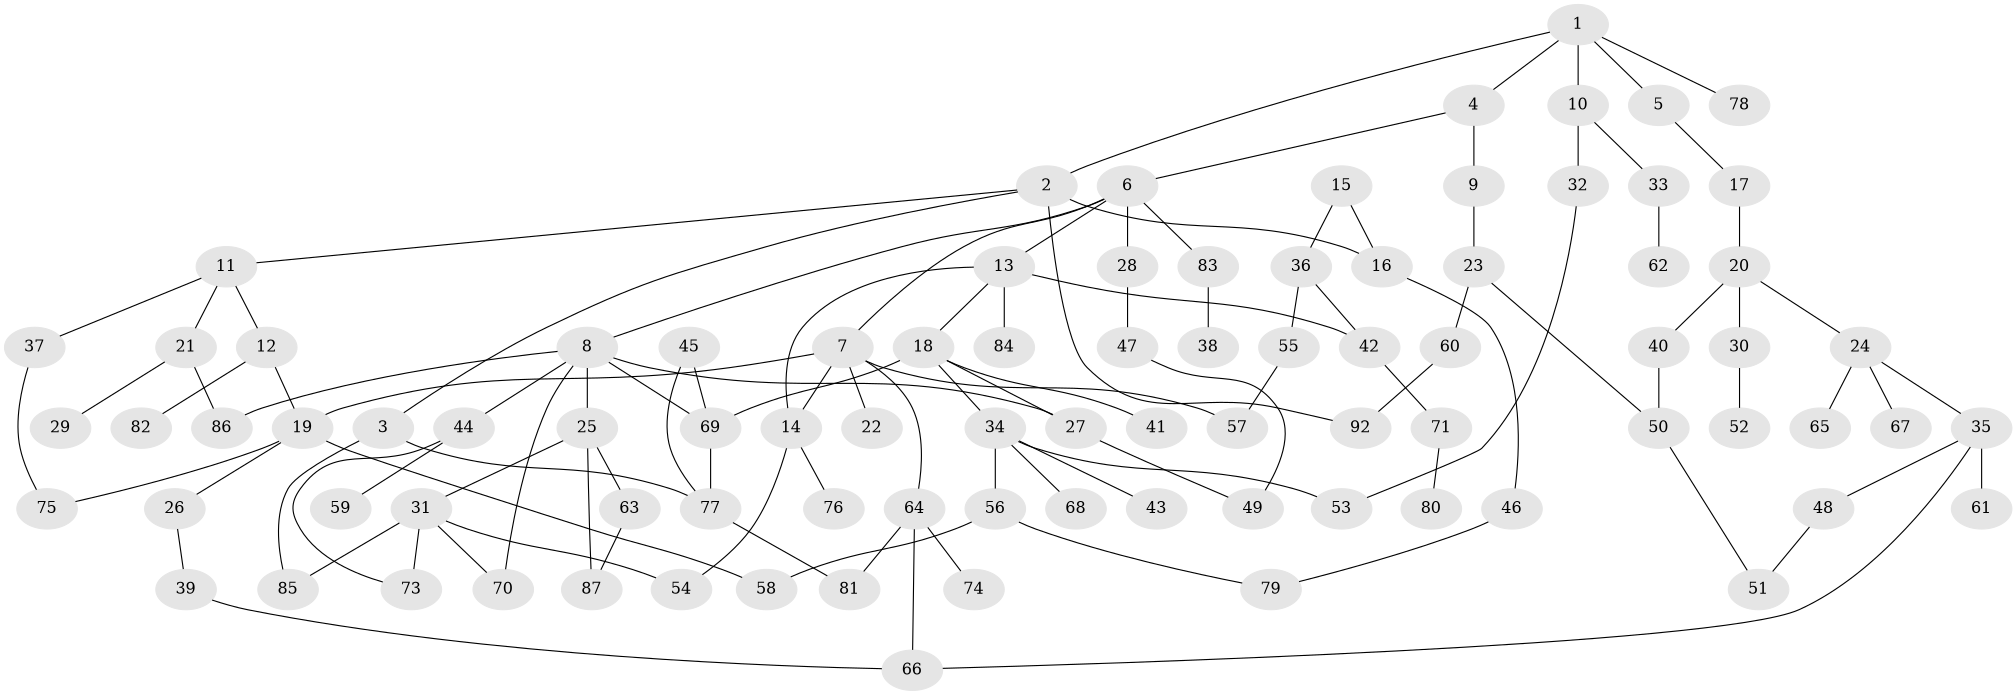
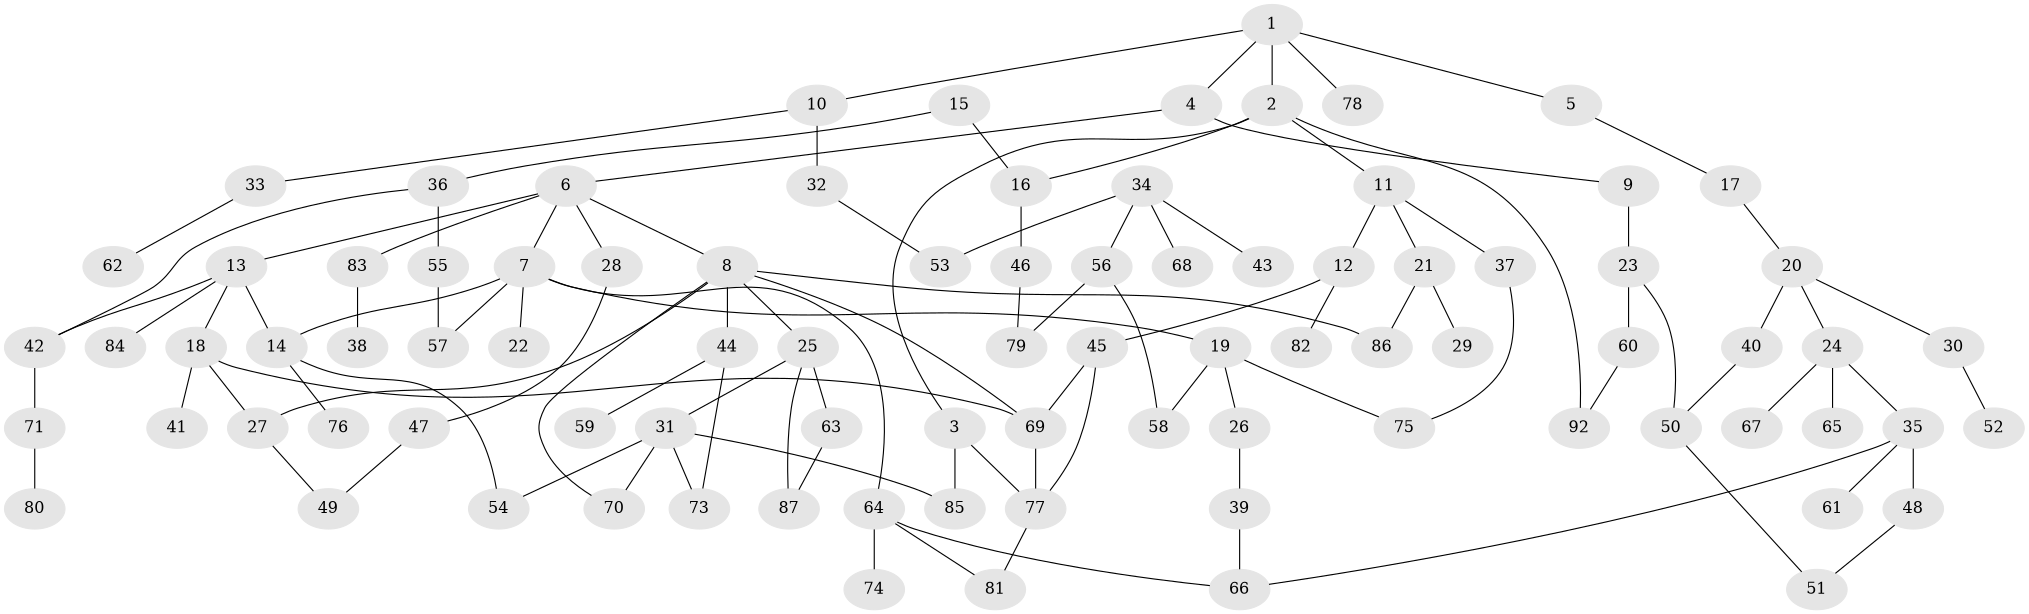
(285, 388) -> (1224, 313)
(959, 388) -> none
